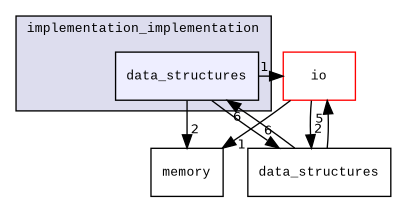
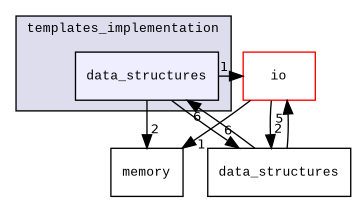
(144, 29) -> (124, 29)
